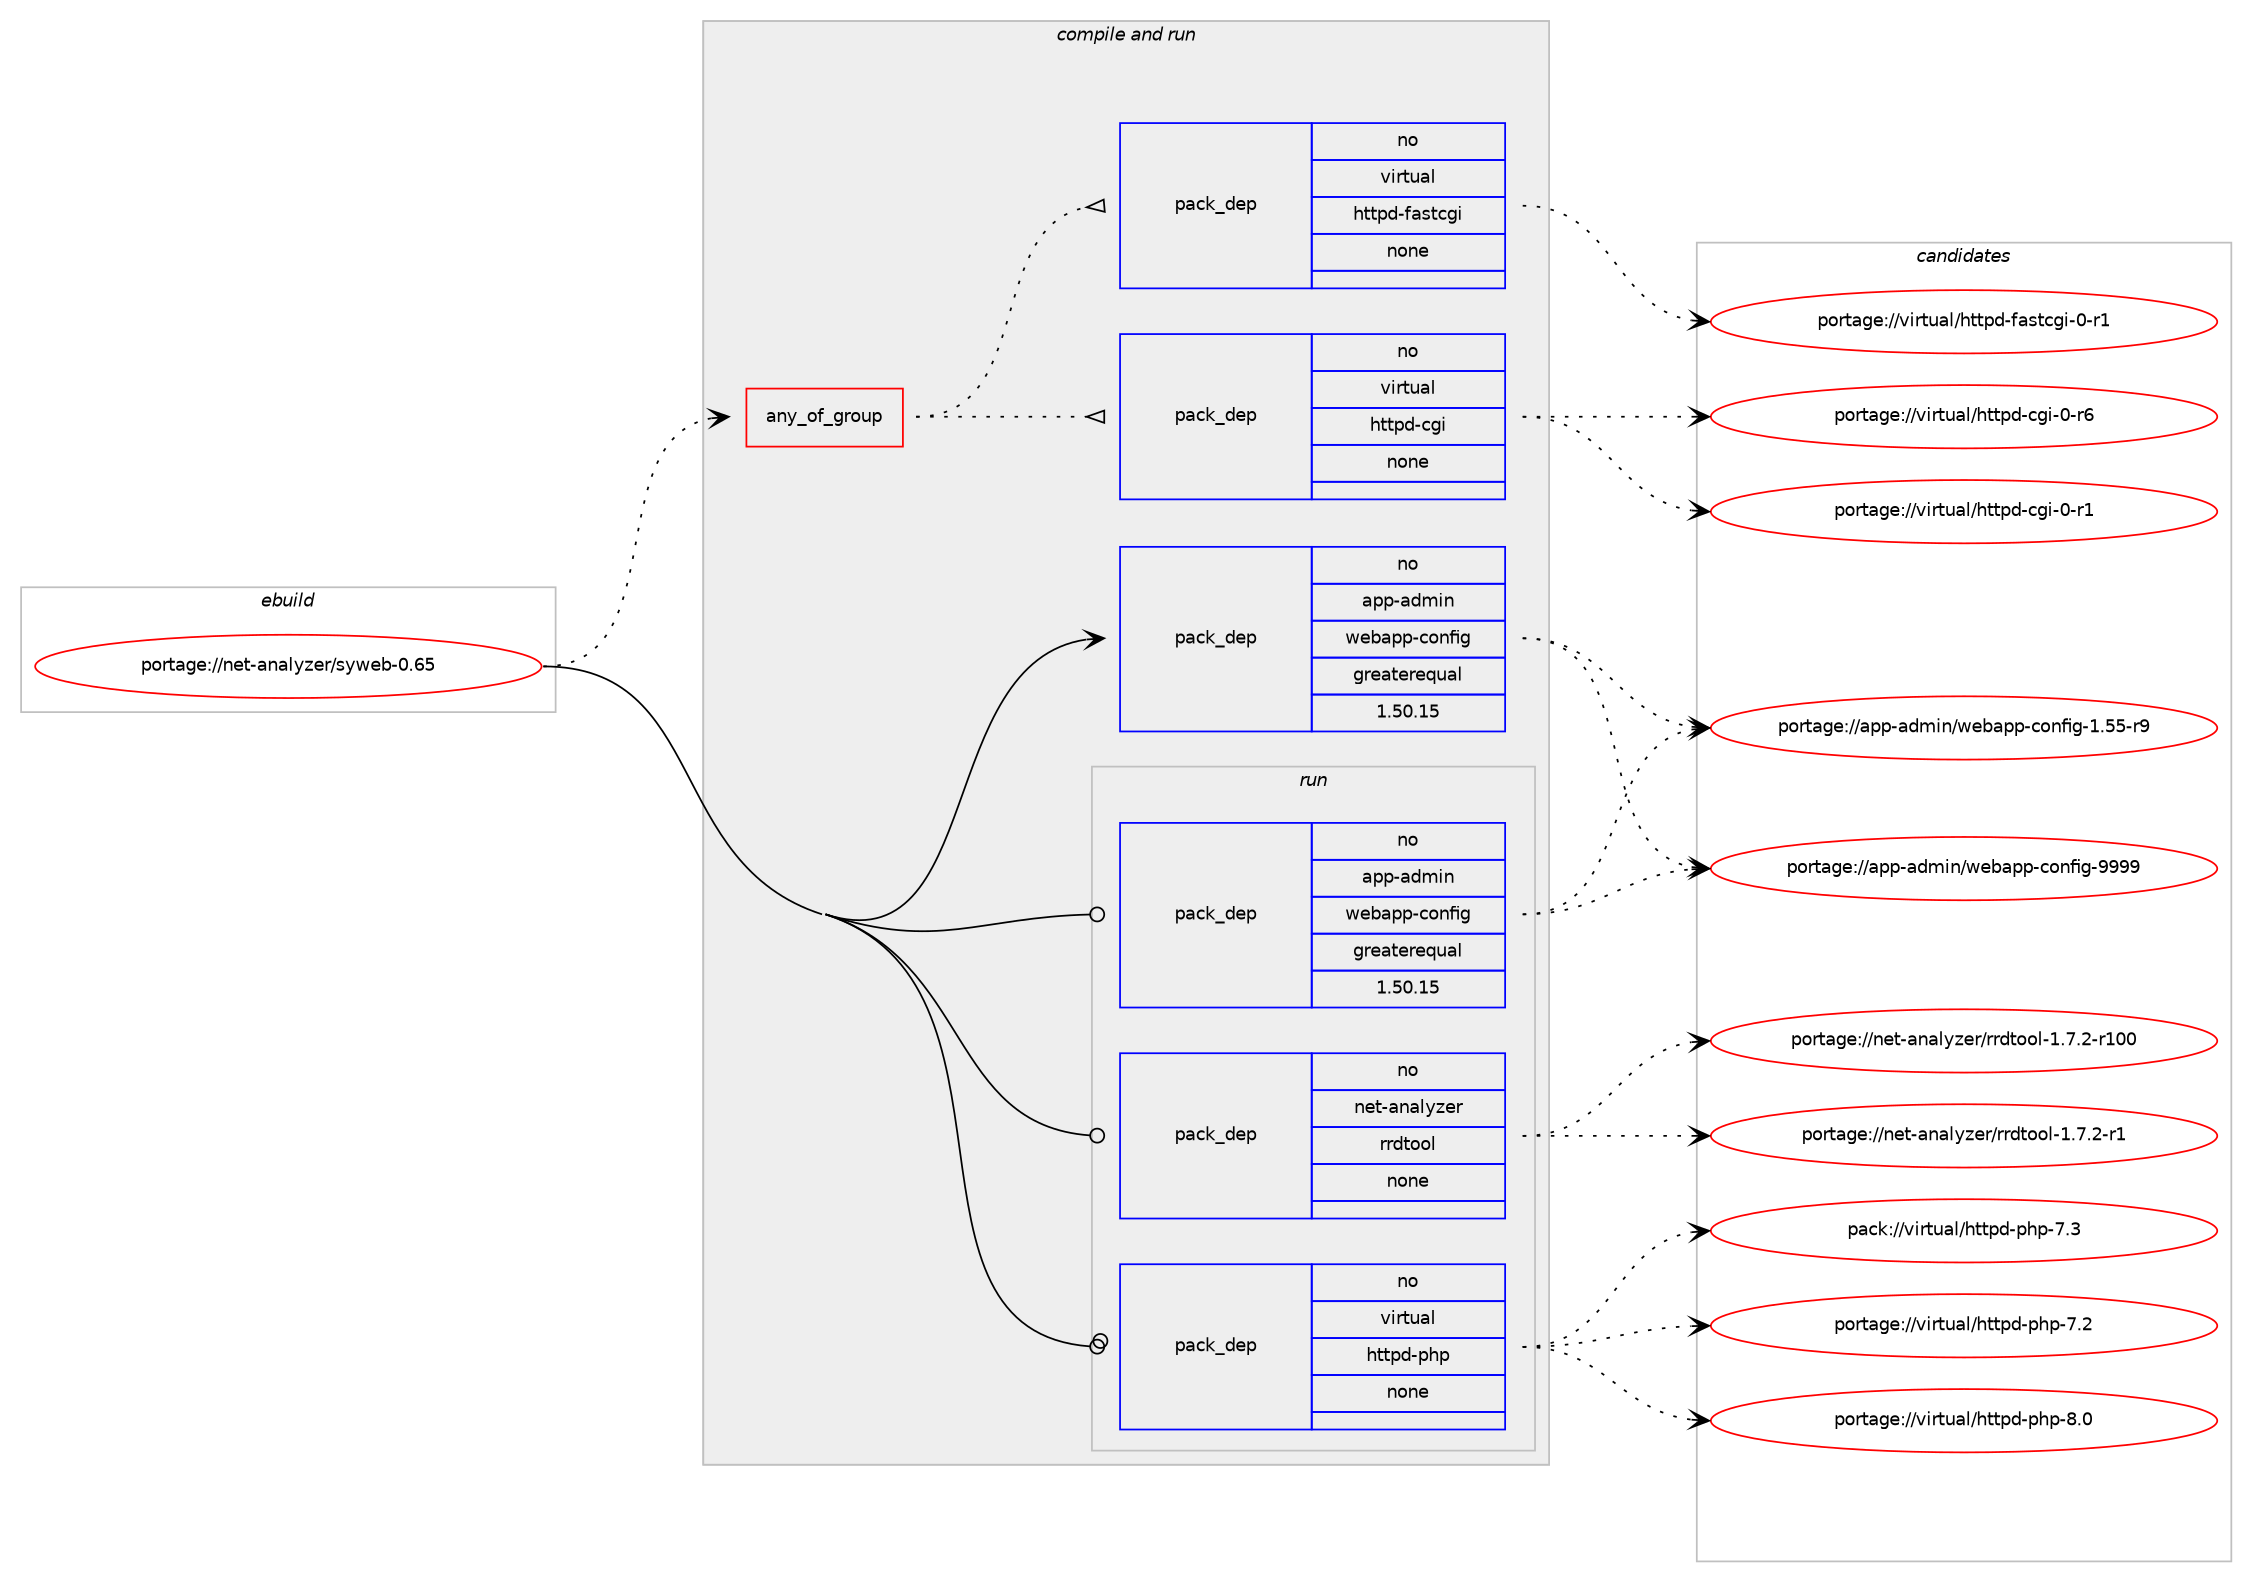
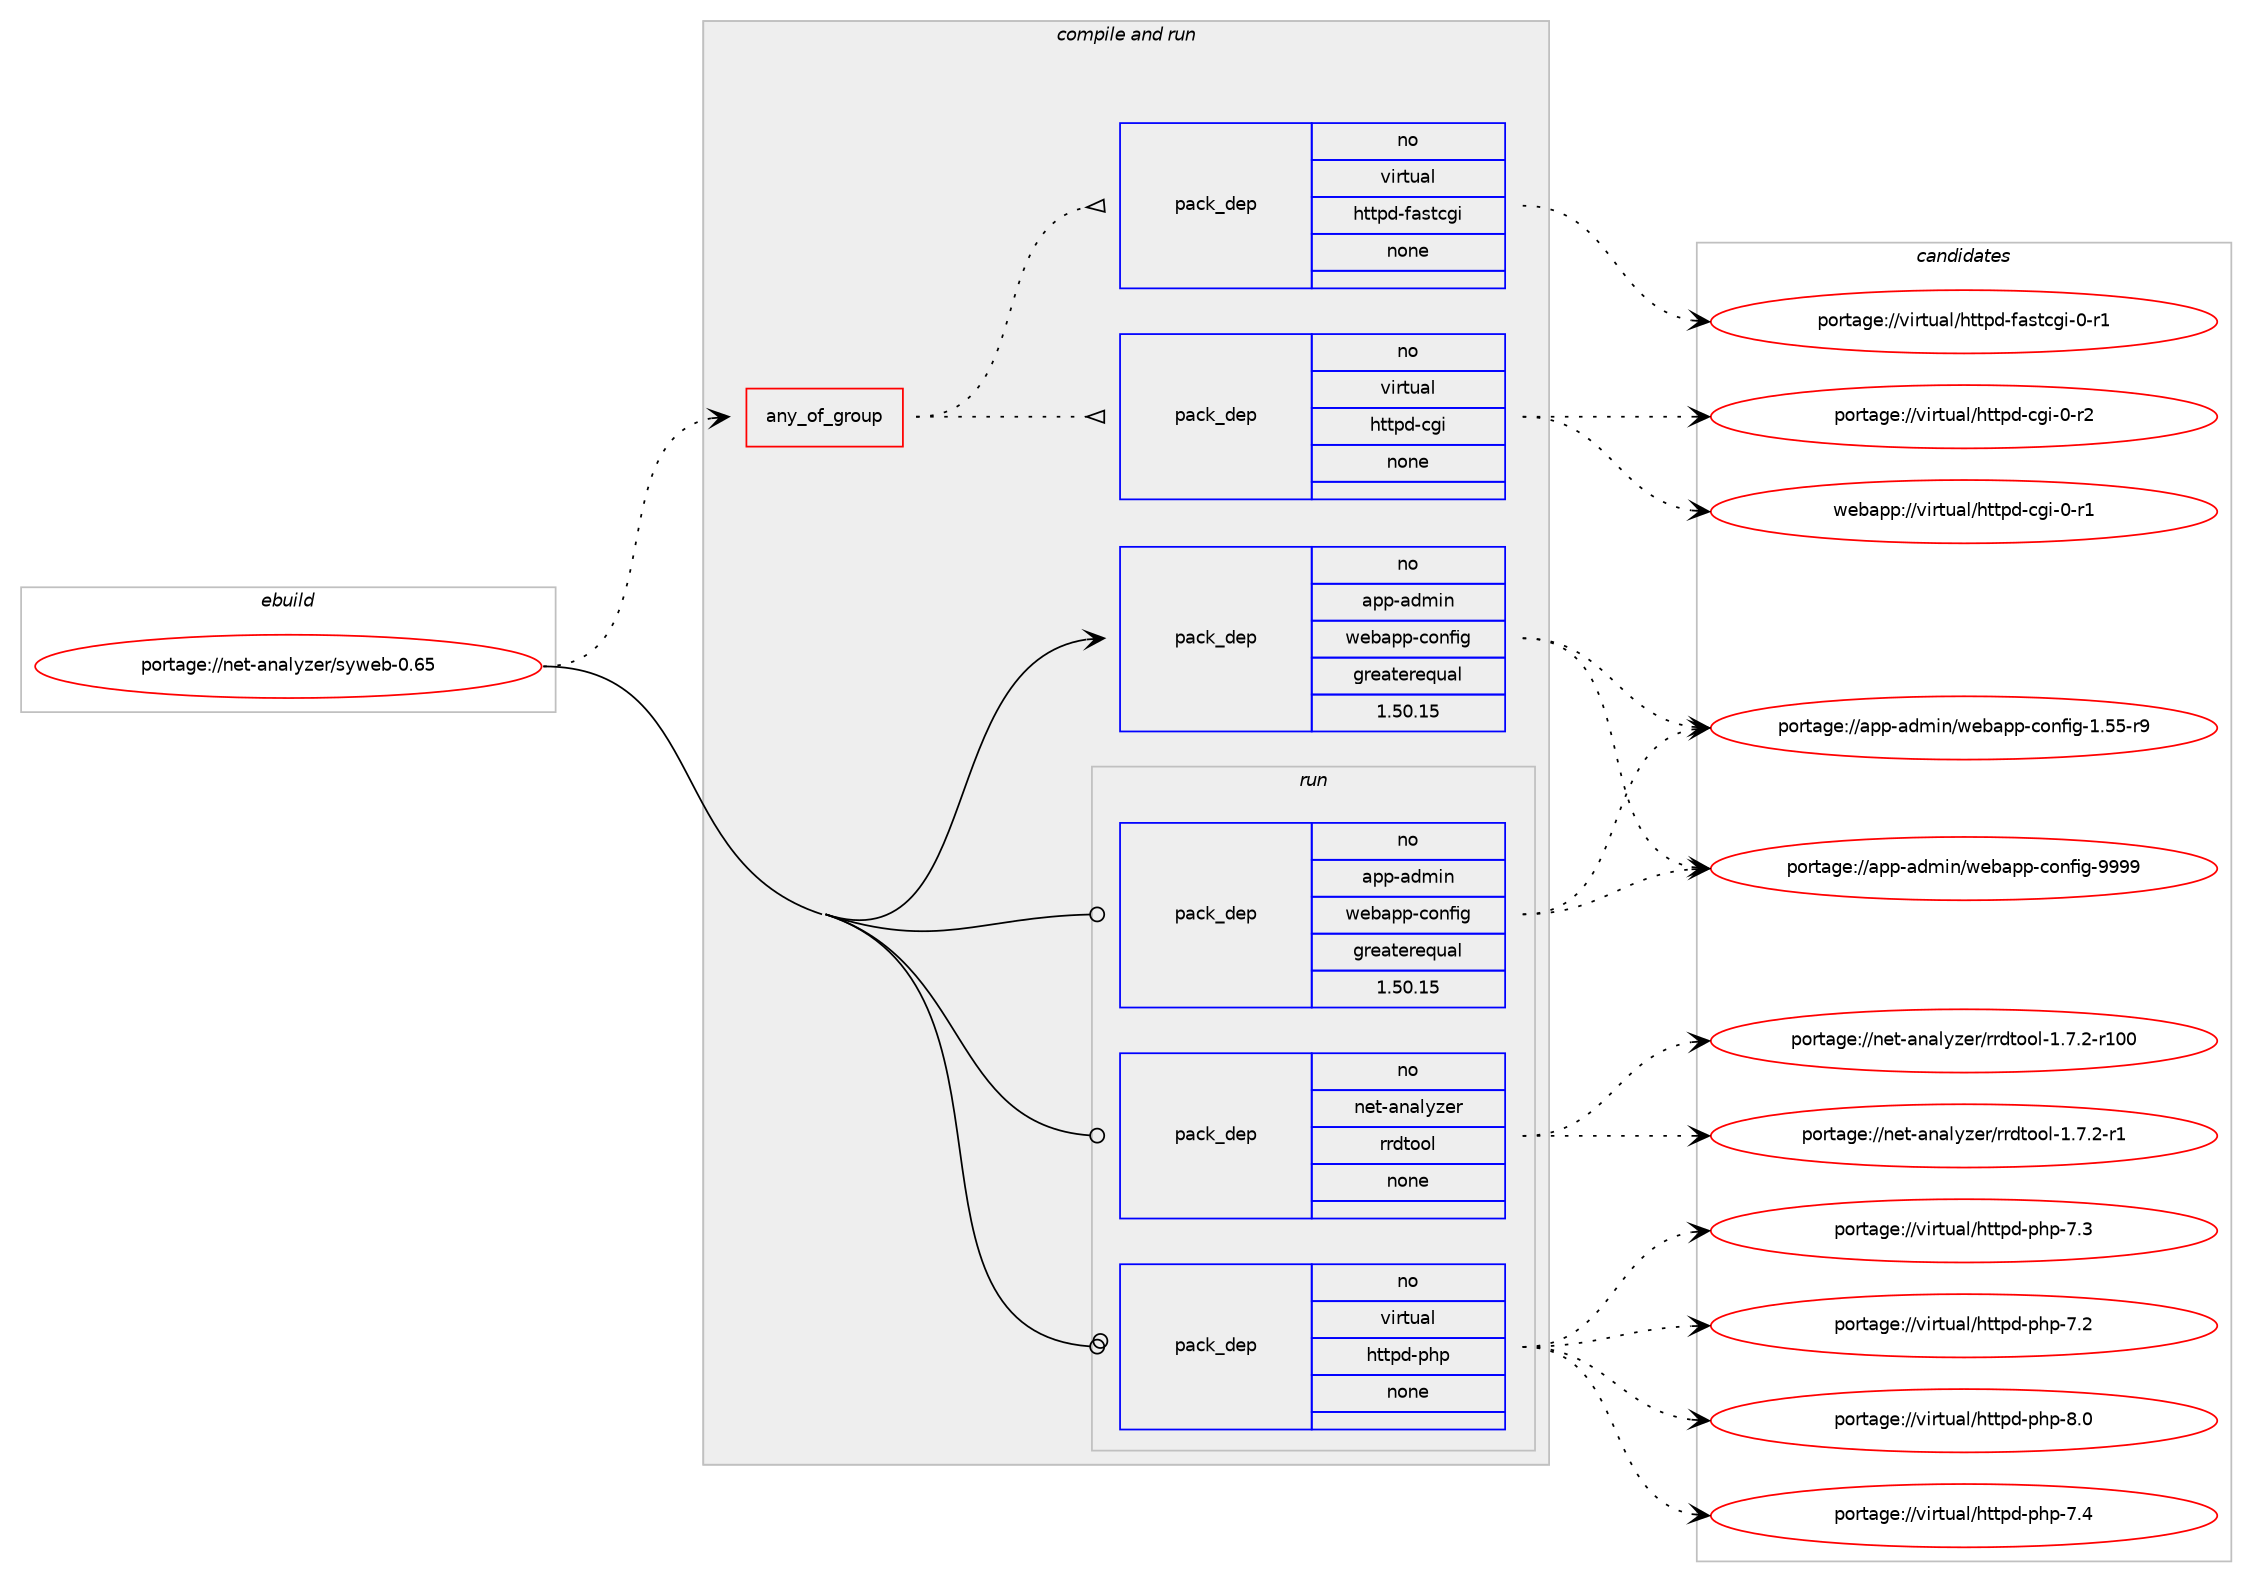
(1964, 417) -> (1964, 417)
(1964, 512) -> (1964, 512)
(1964, 1231) -> (1964, 1231)
none -> (1964, 1516)
